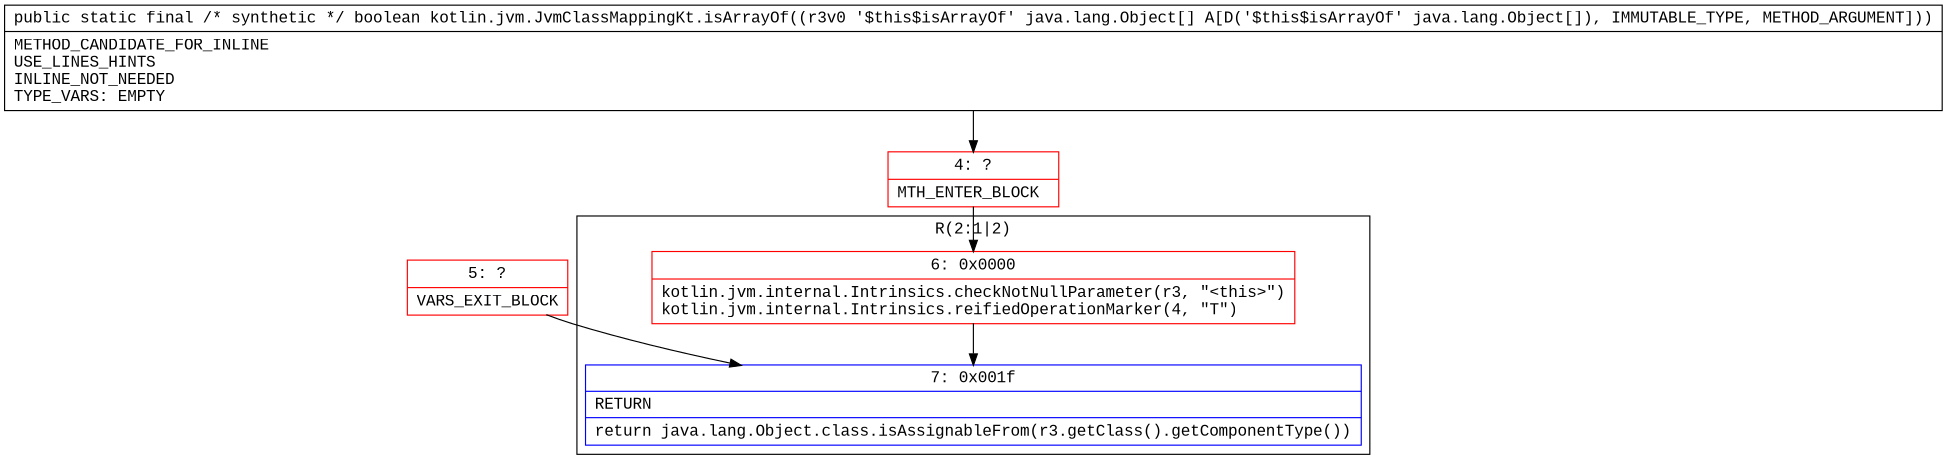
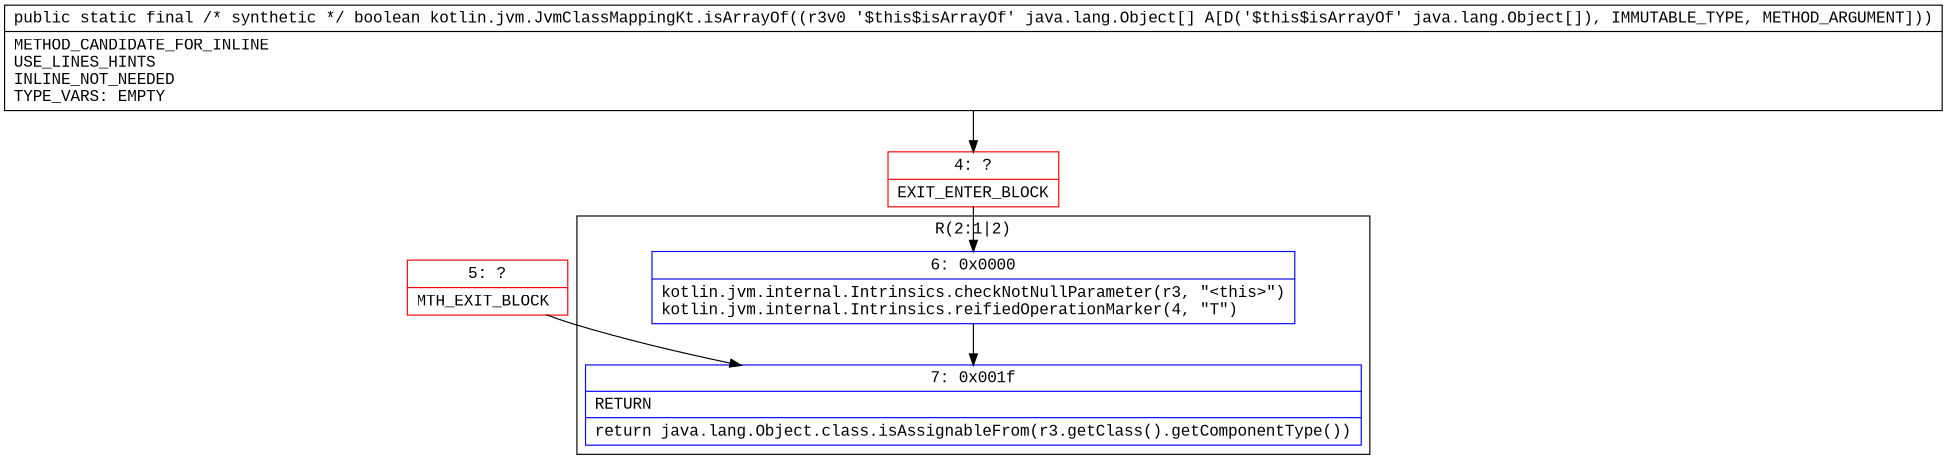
(968, 192) -> (973, 192)
(973, 288) -> (973, 288)
(488, 301) -> (483, 301)
